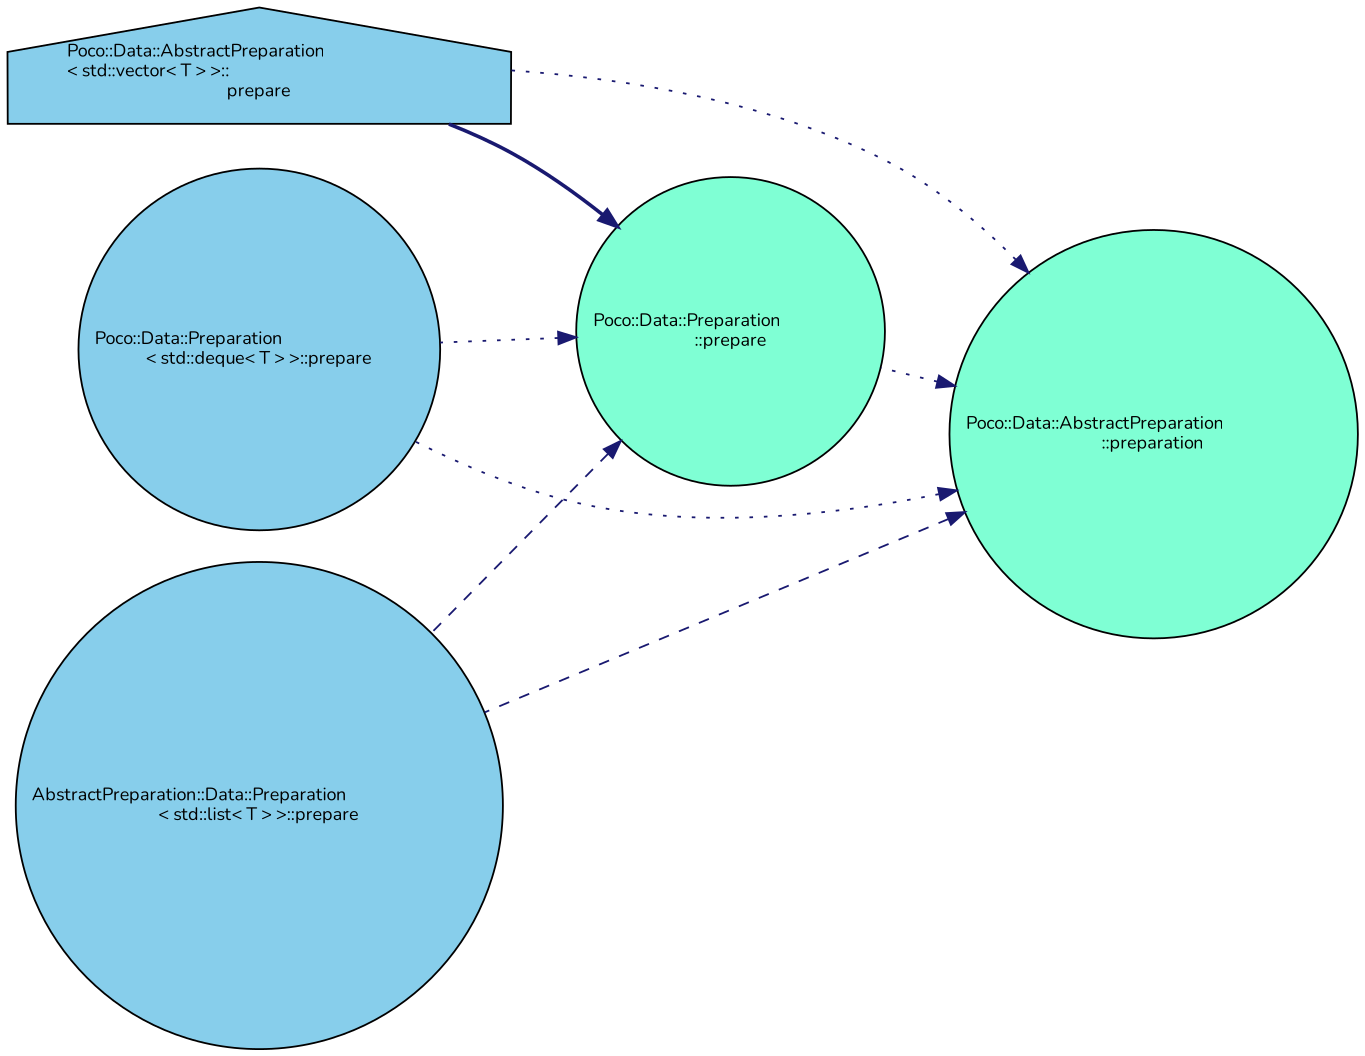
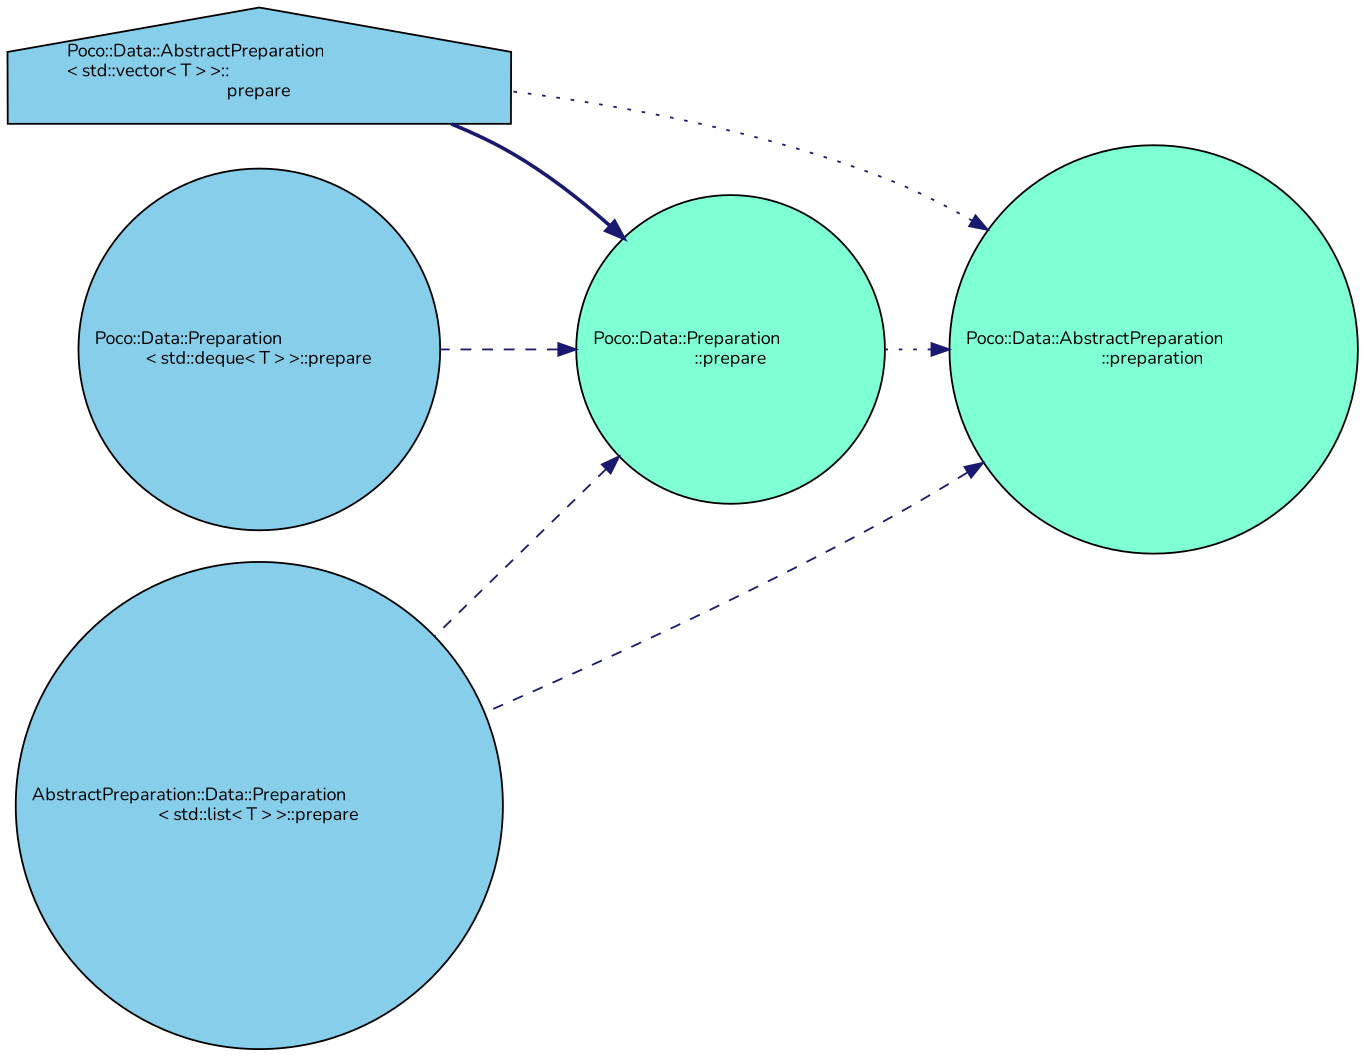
(499, 340) -> (499, 349)
(672, 516) -> none
